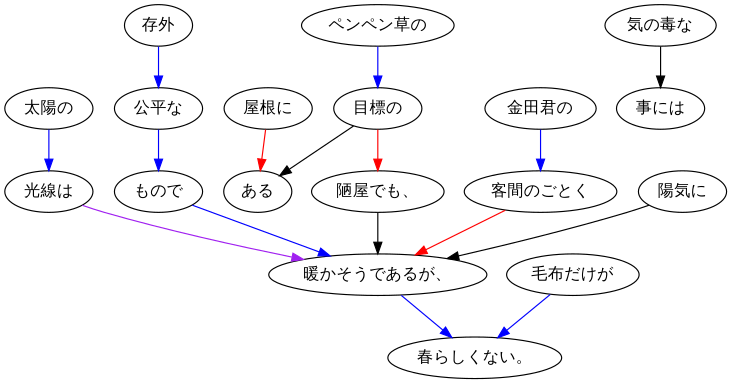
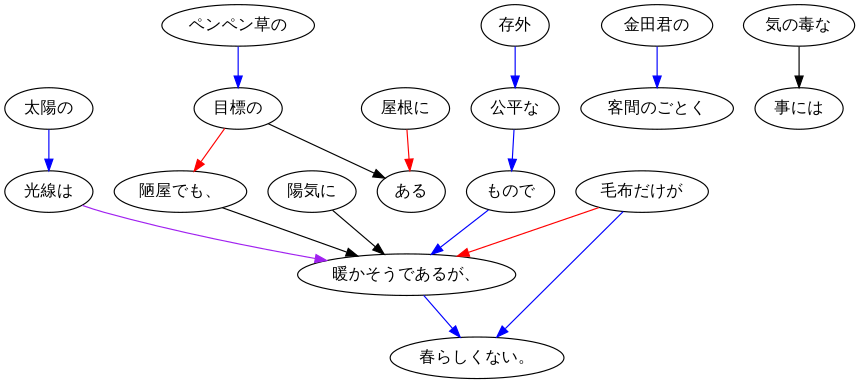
(466, 230) -> (534, 230)
